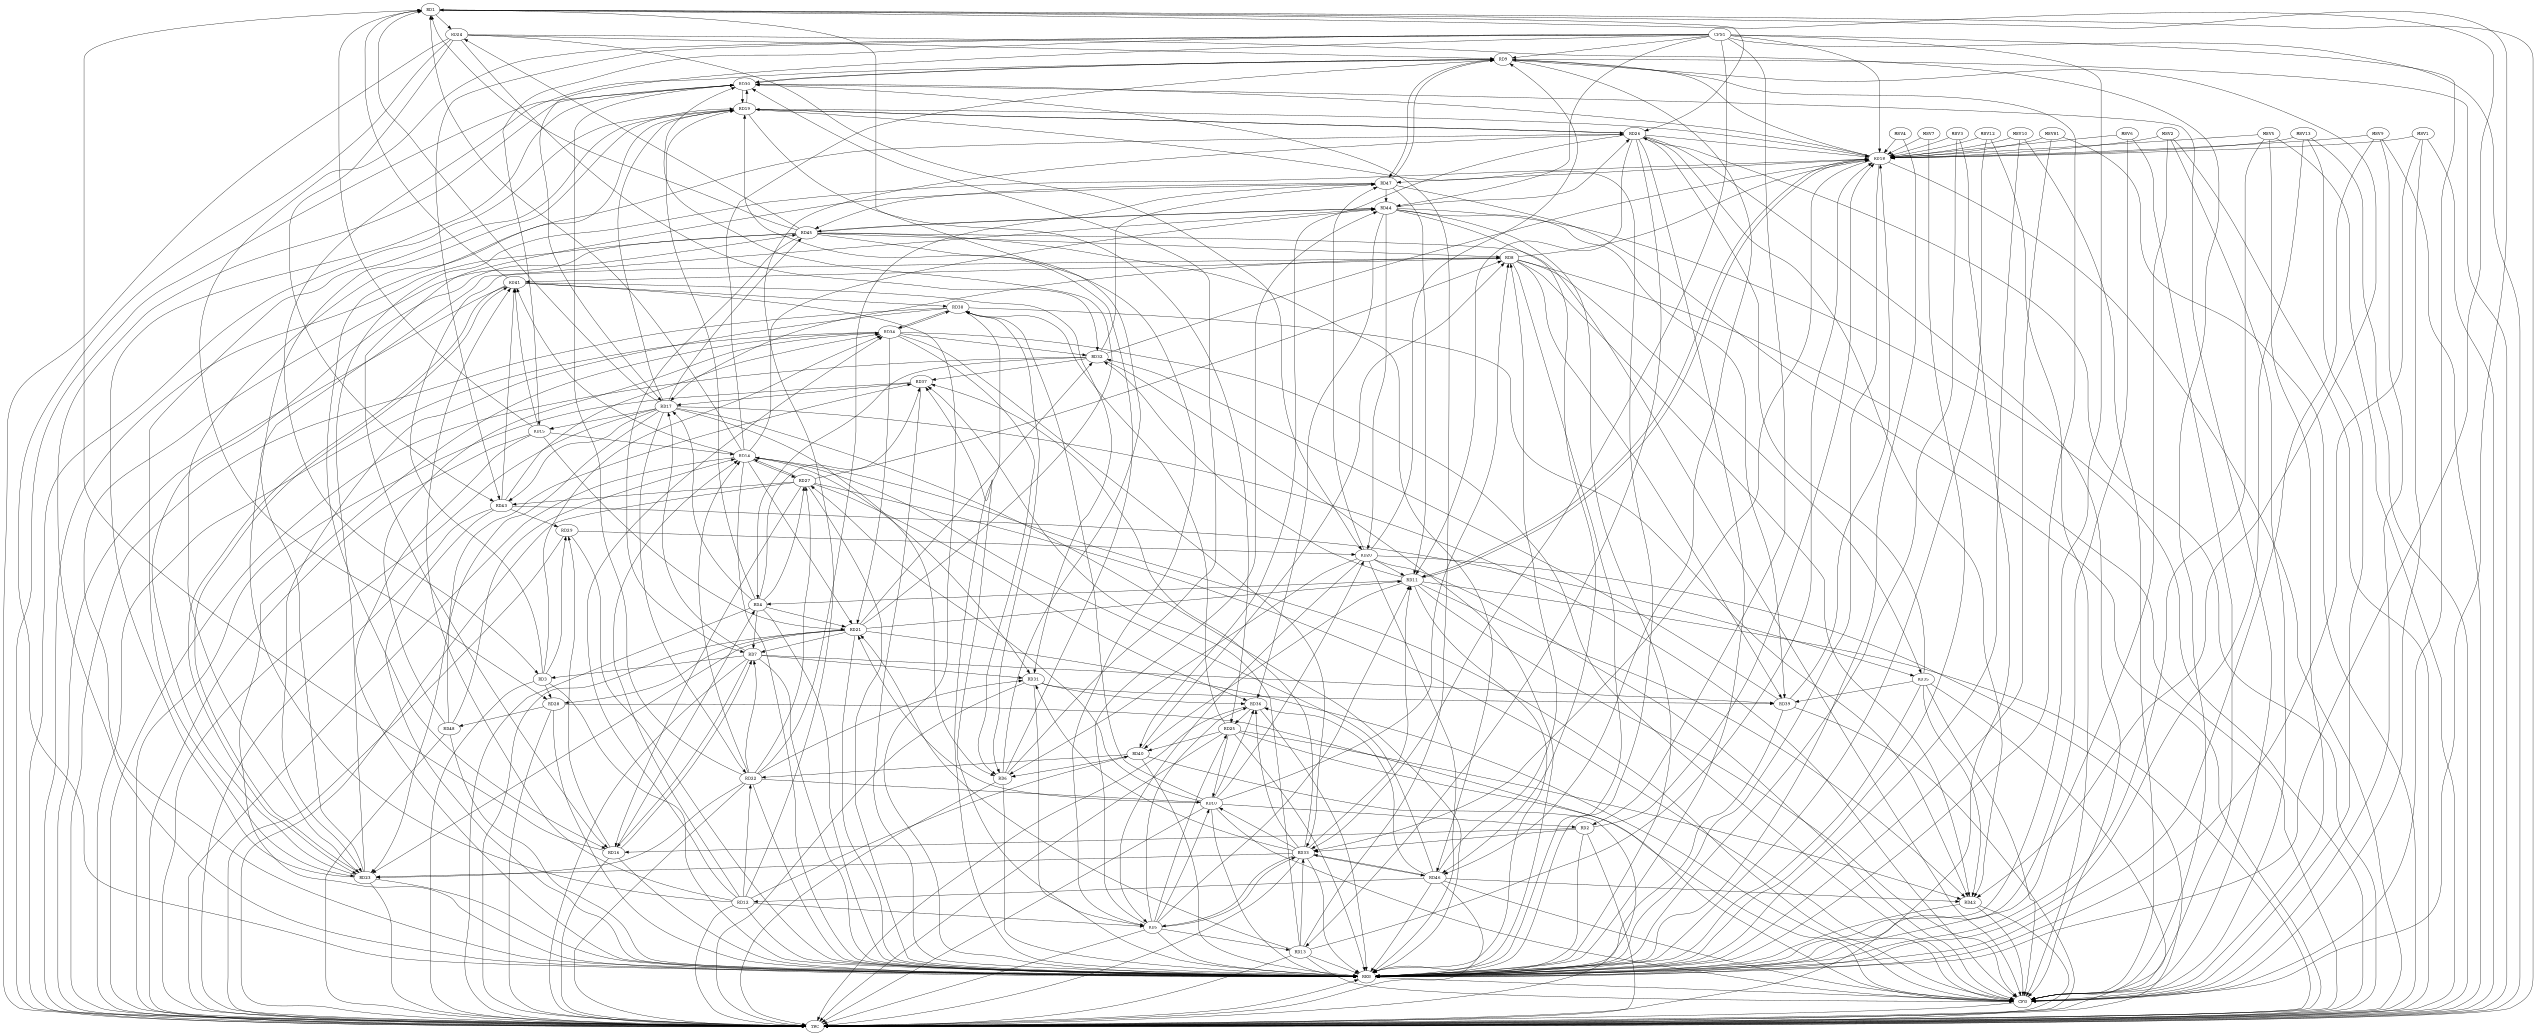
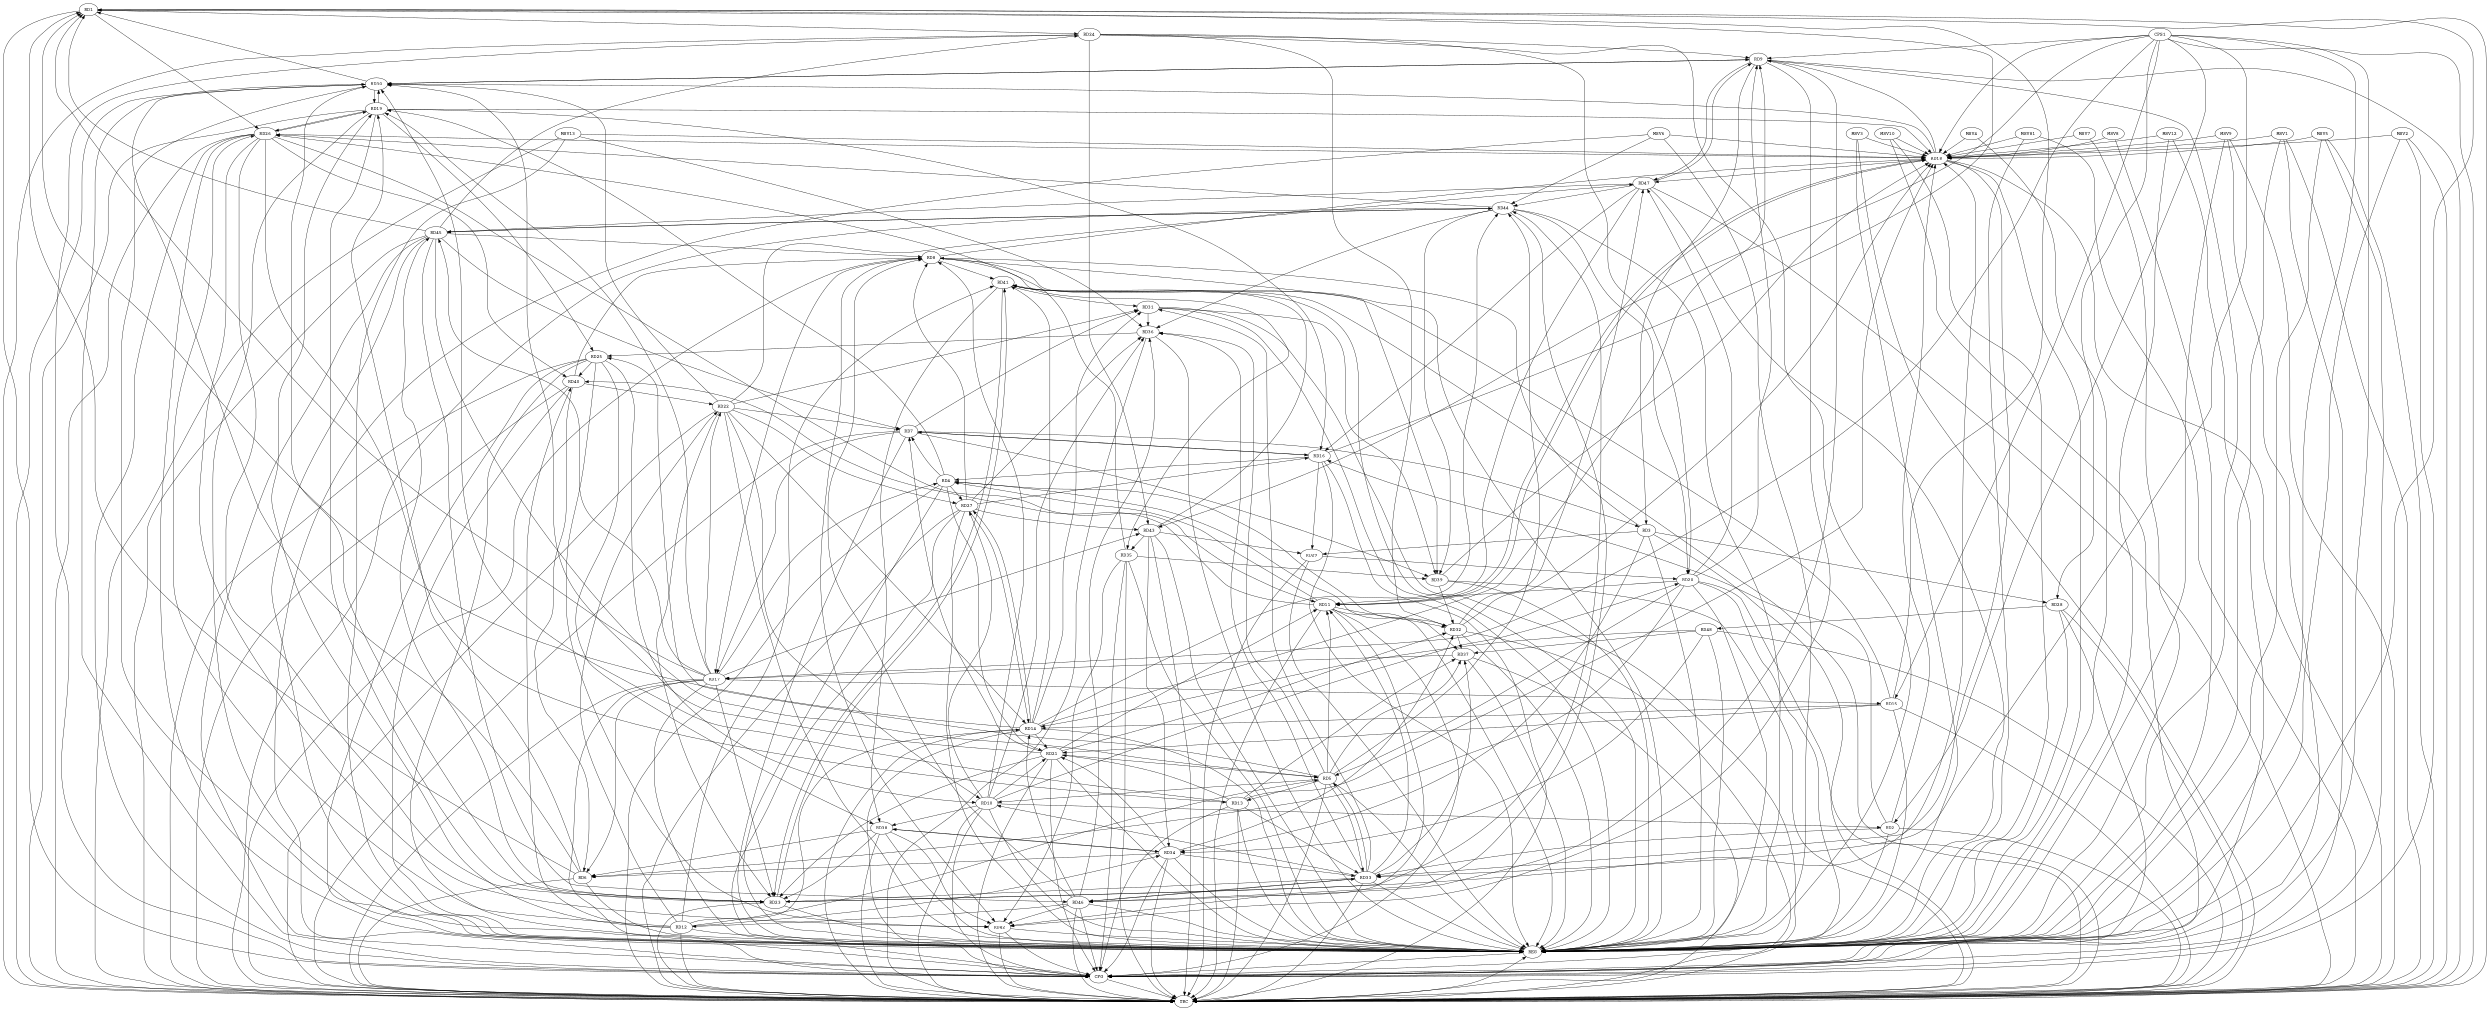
none -> (2113, 134)
(383, 152) -> (234, 47)
(1569, 153) -> (1583, 170)
(694, 514) -> (802, 551)
(710, 655) -> (1182, 765)
(2350, 666) -> (853, 206)
none -> (2002, 695)
